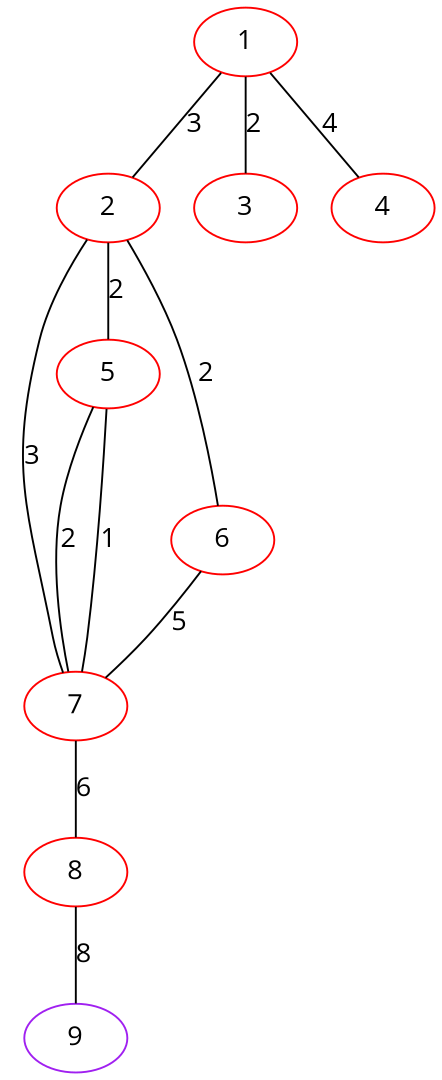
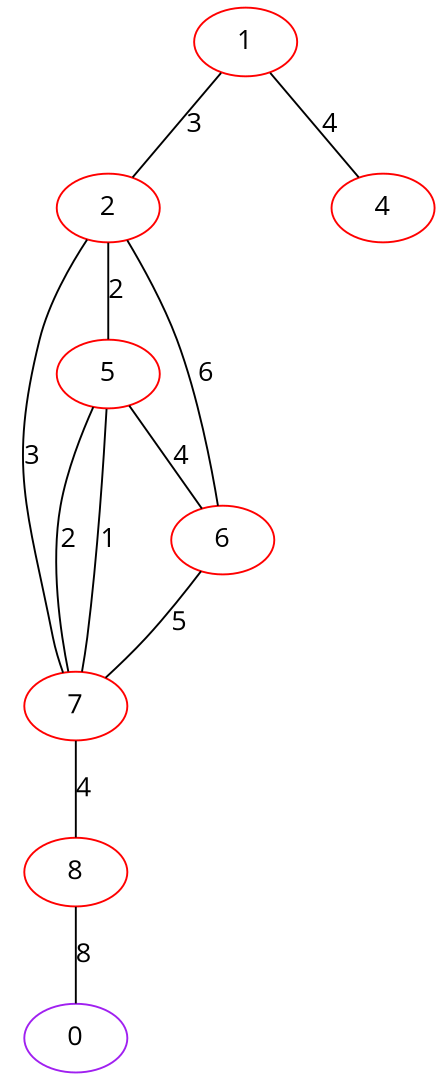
(246, 208) -> none
(207, 374) -> (207, 374)
none -> (166, 457)
(84, 789) -> (84, 789)
(76, 1038) -> (76, 1038)
